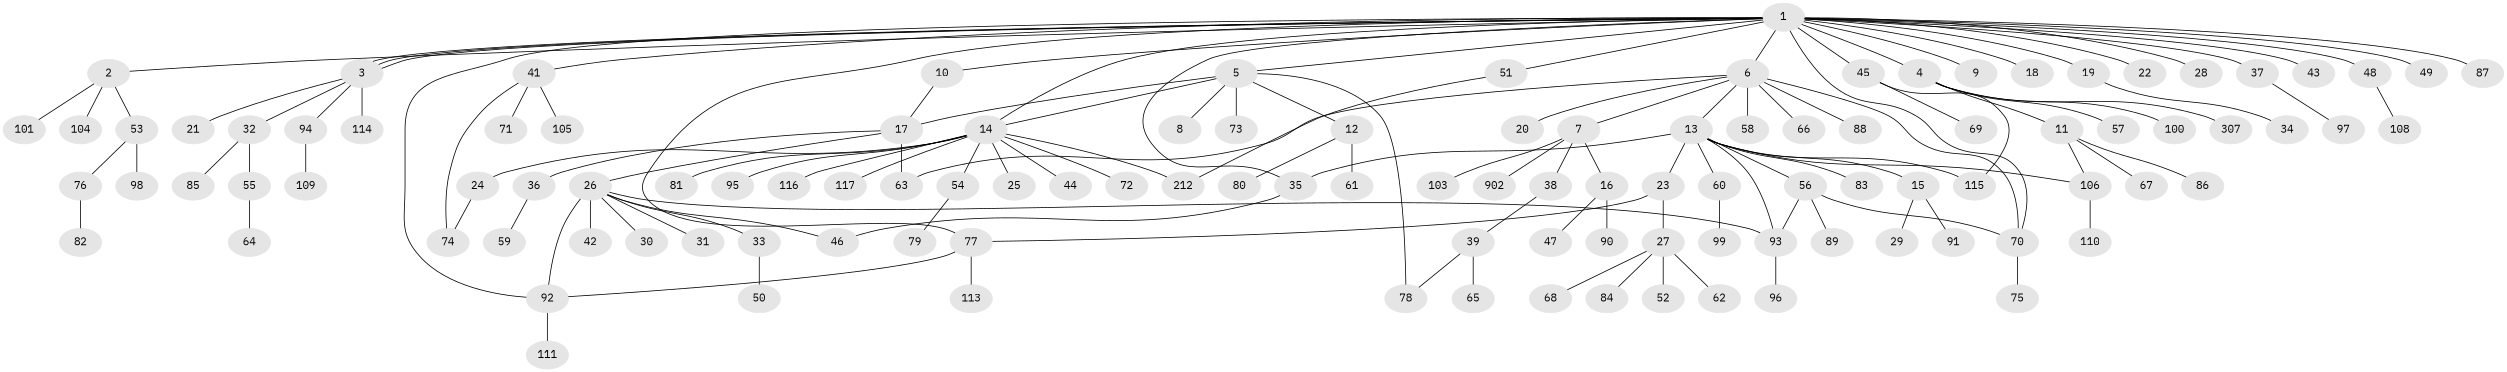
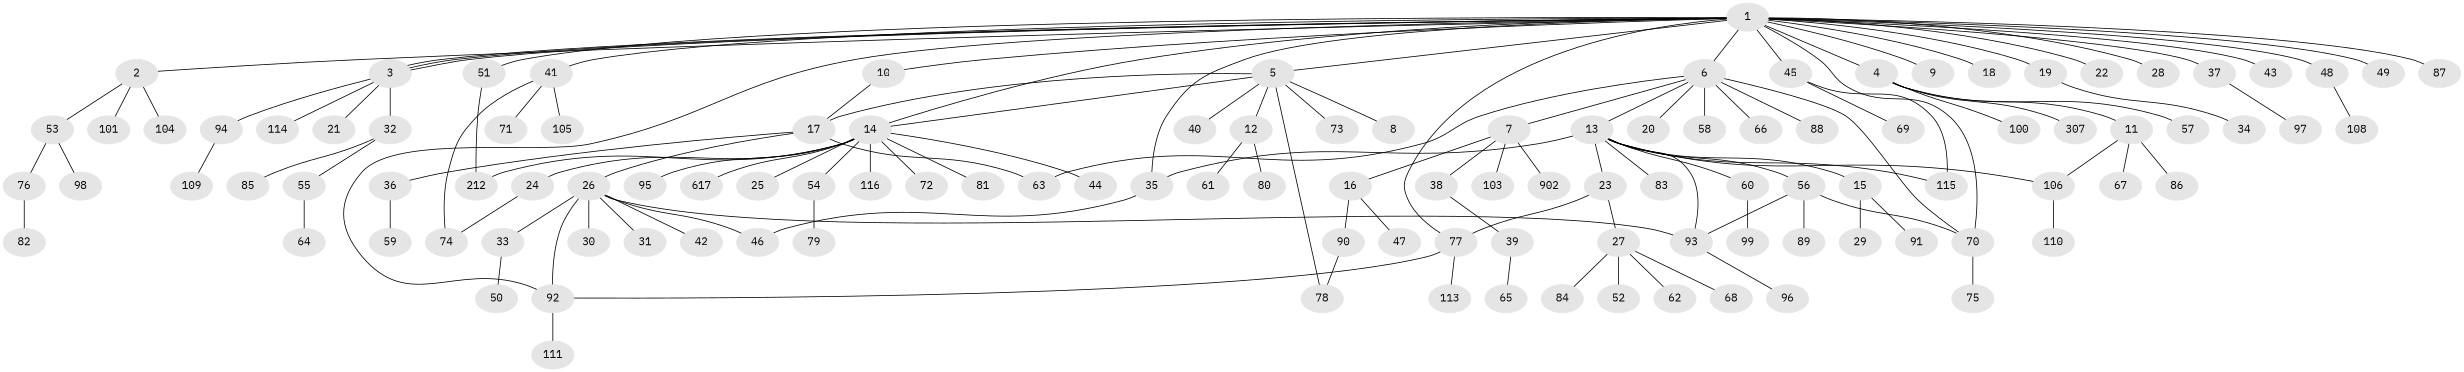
none -> (1195, 130)
(845, 186) -> (701, 186)
(1440, 271) -> (1334, 267)
